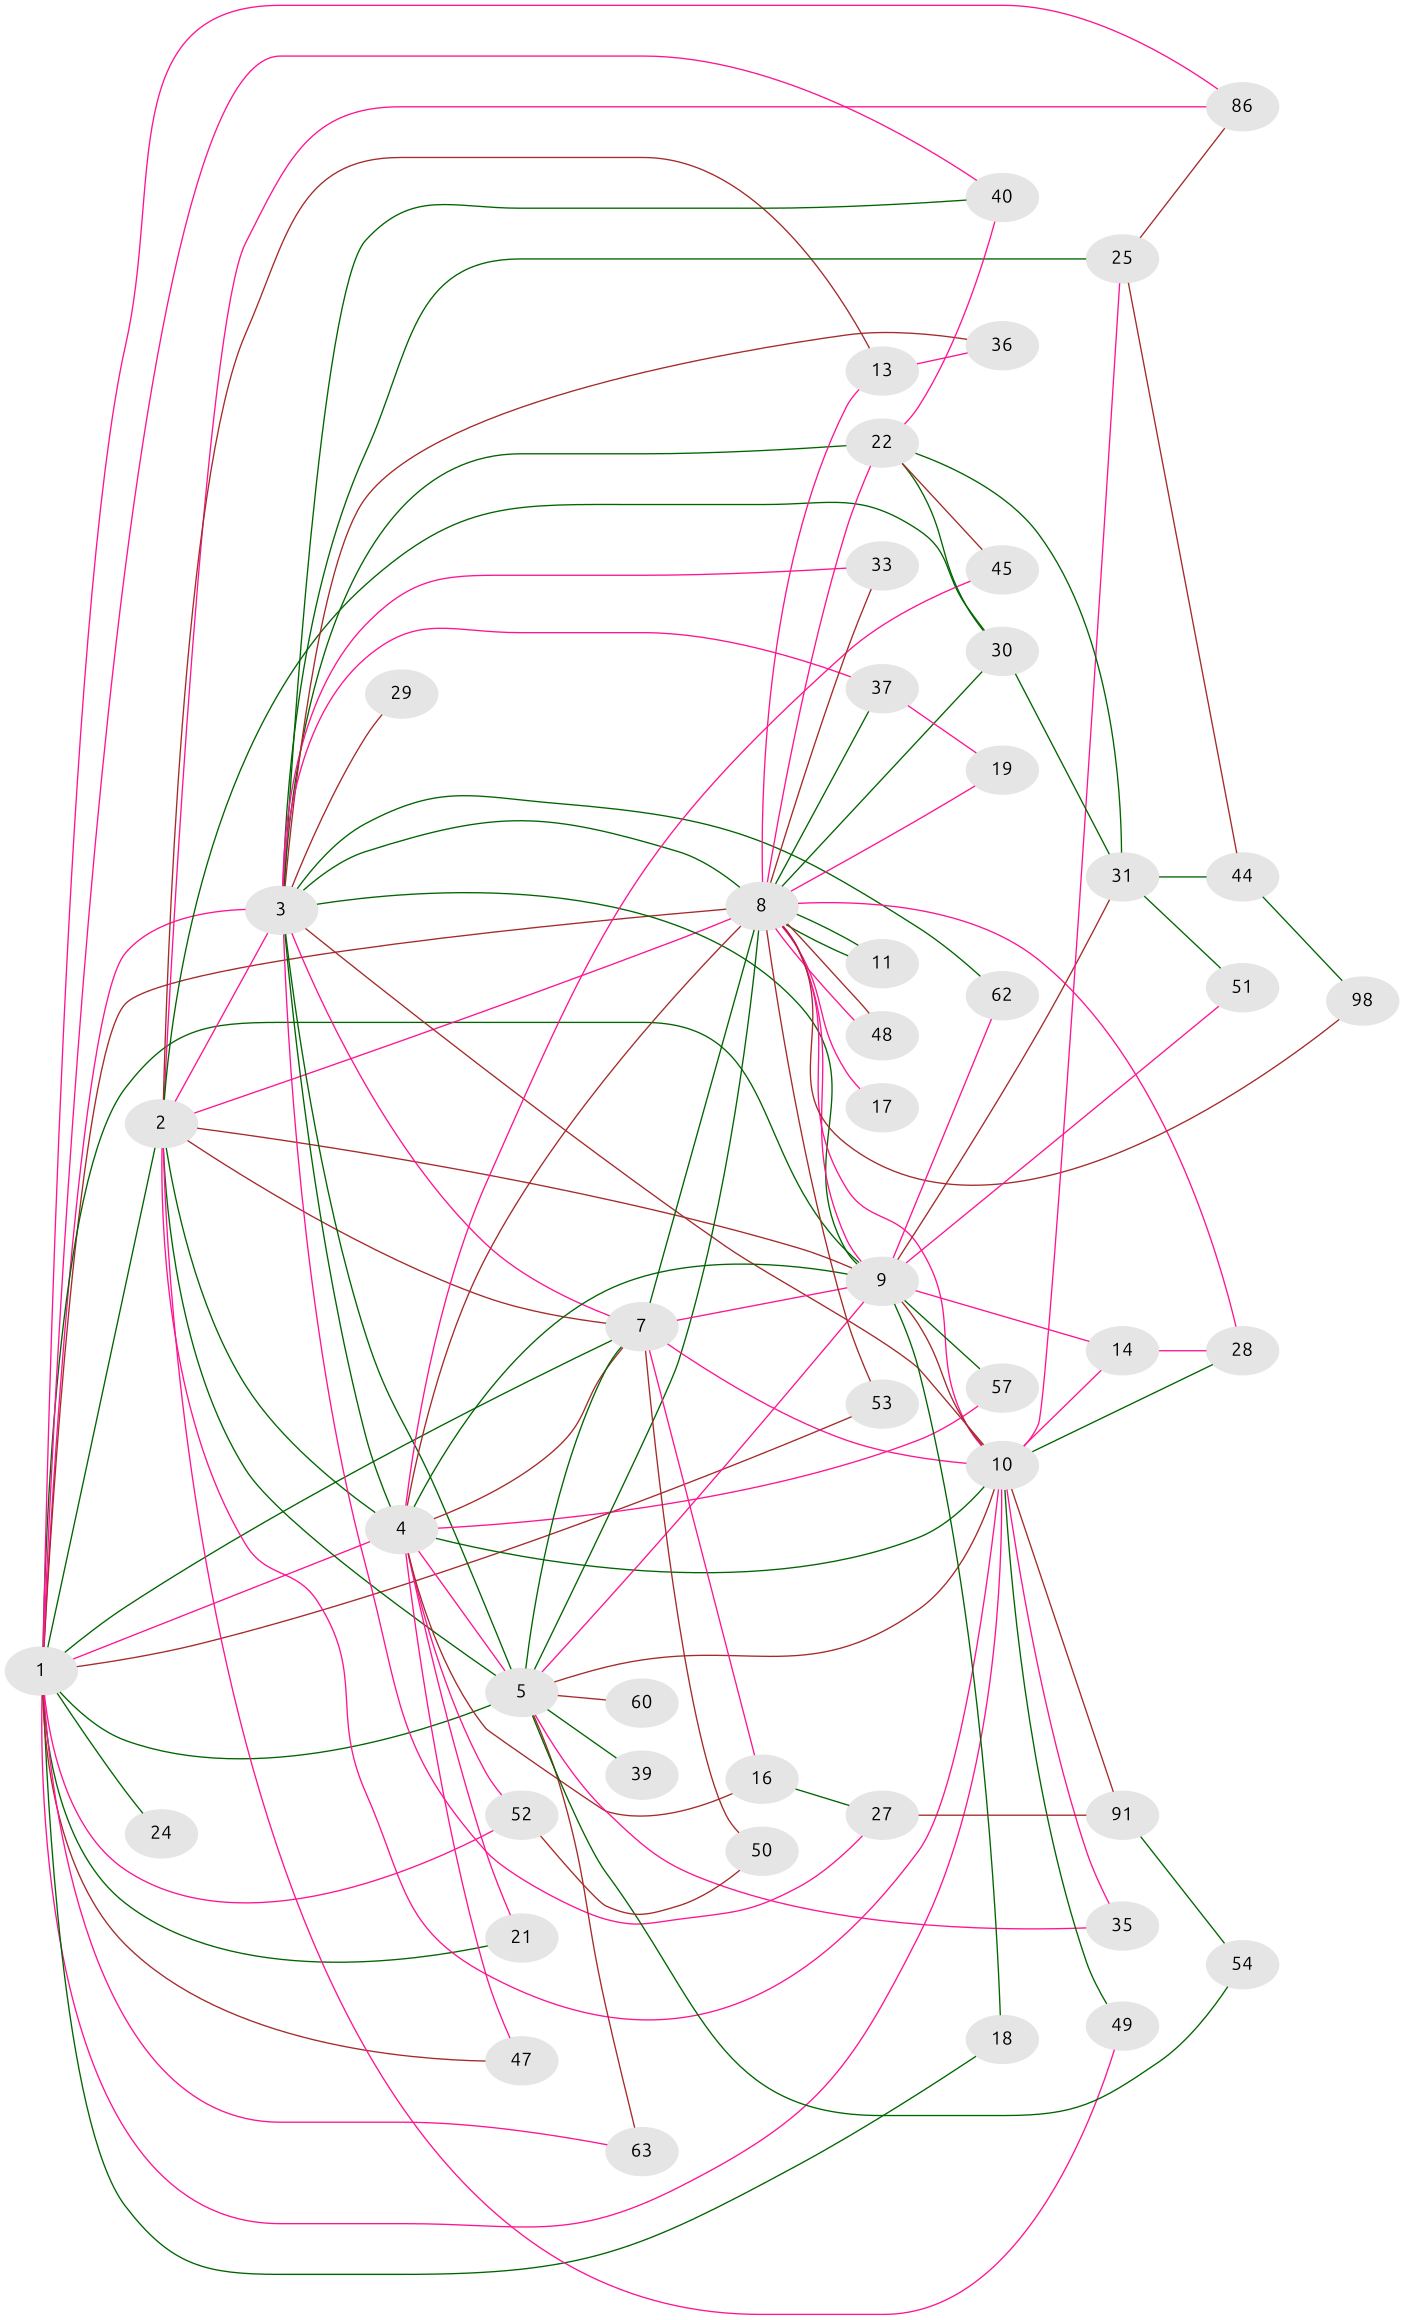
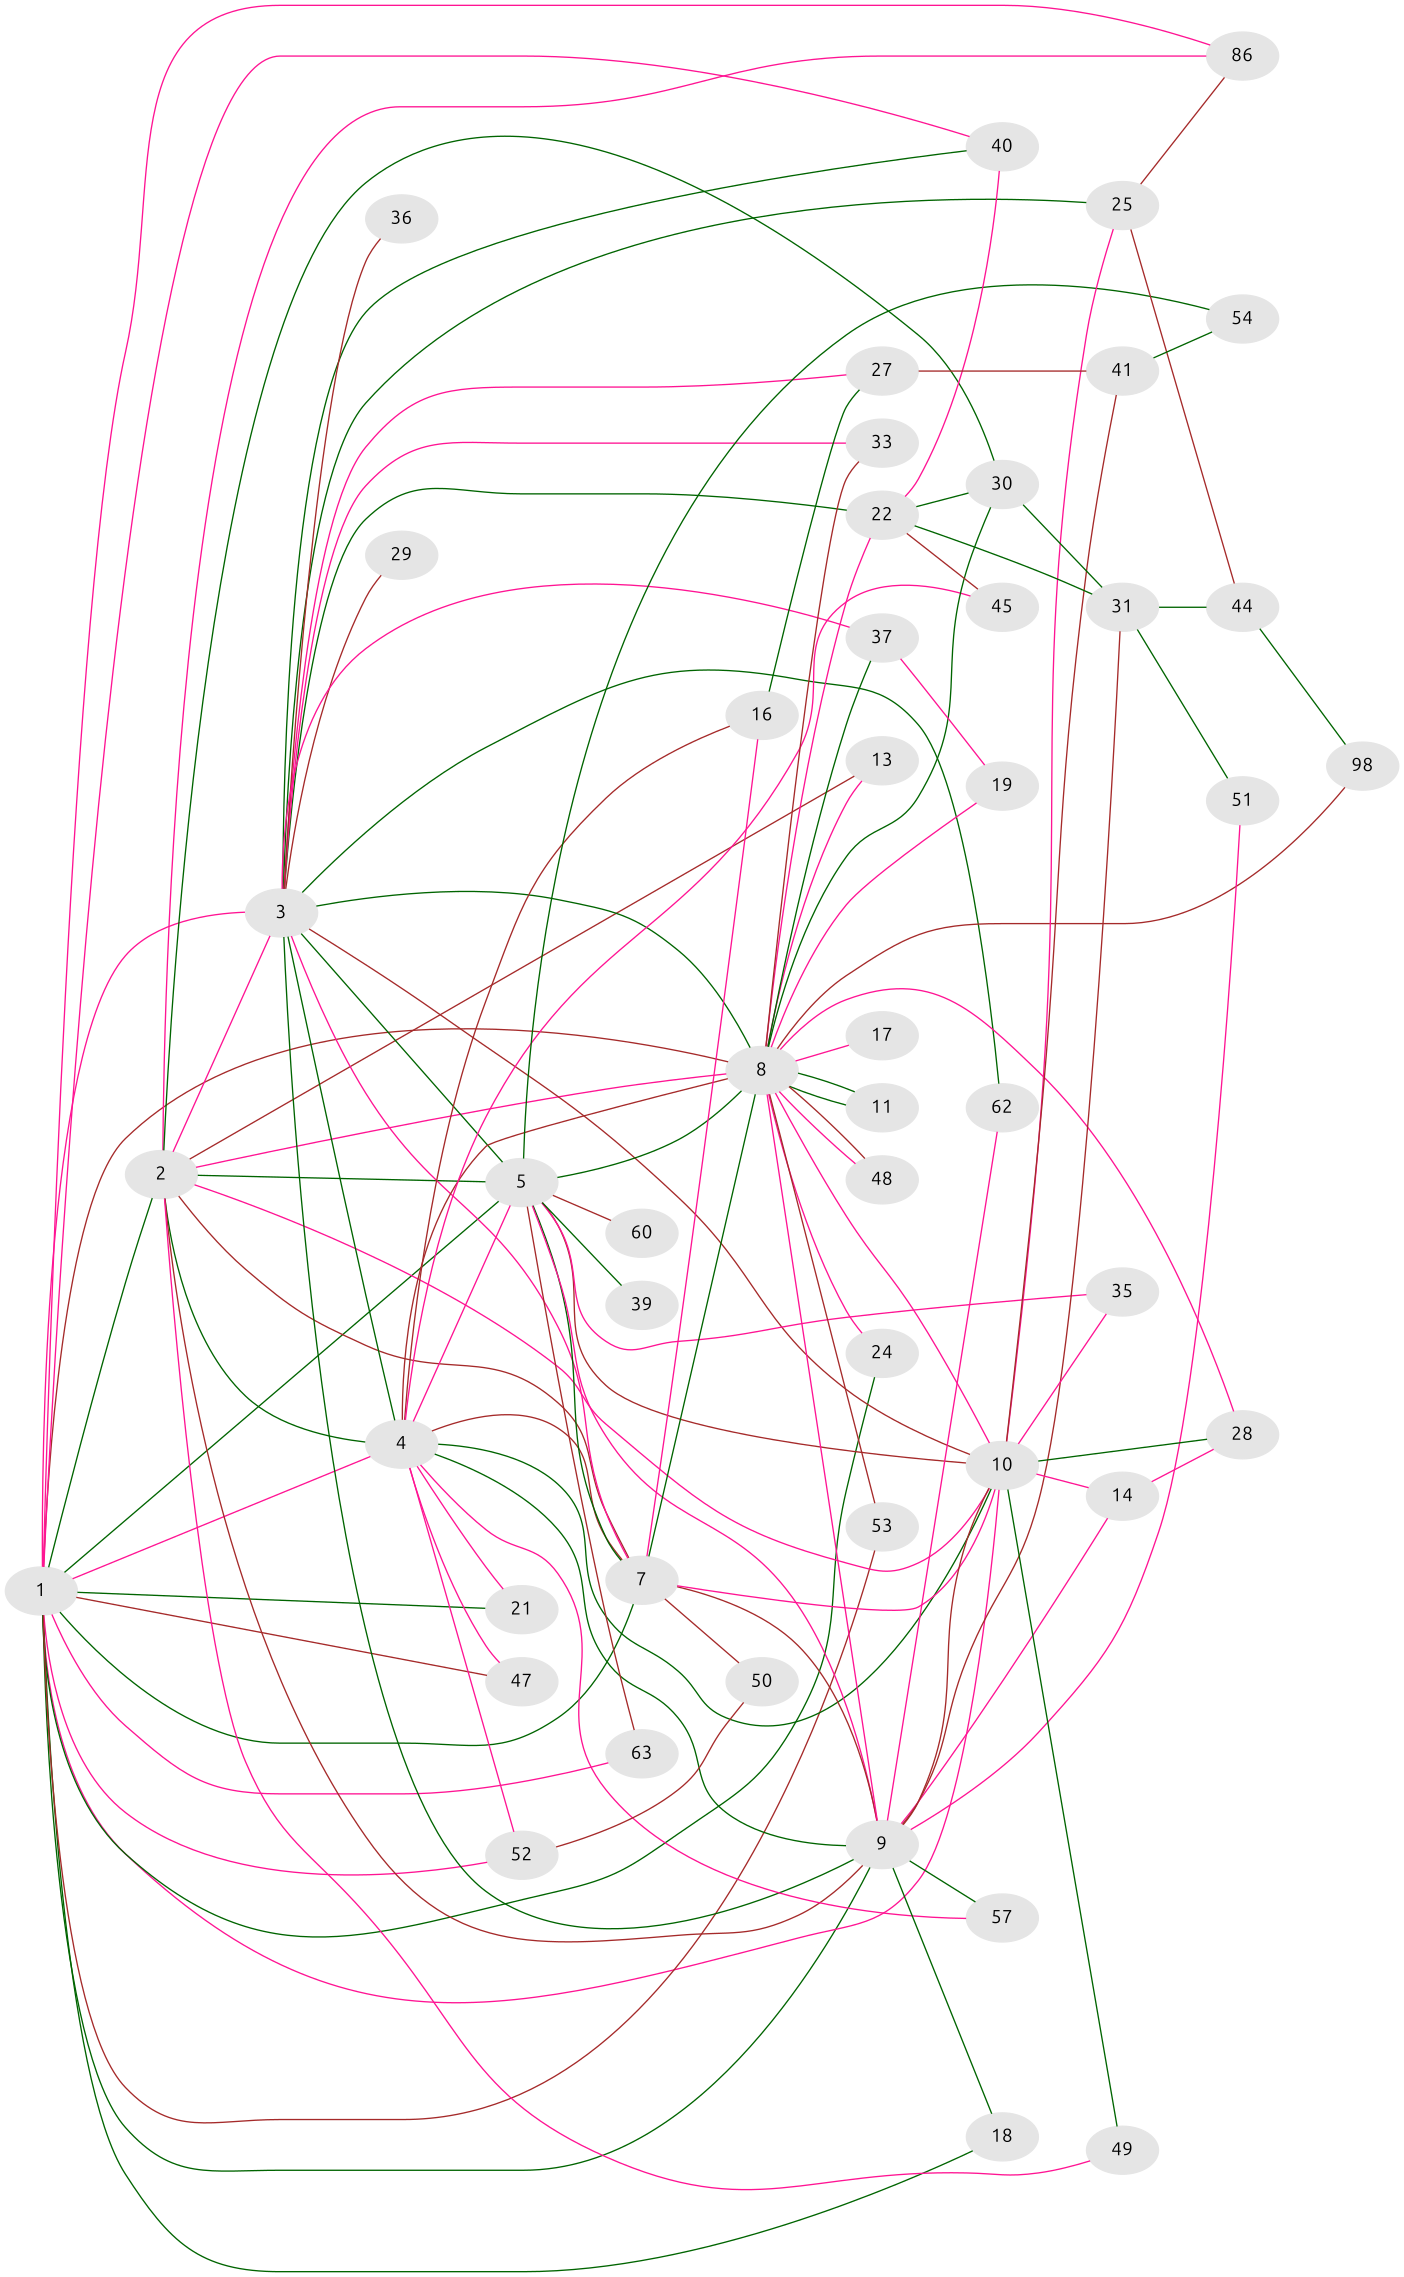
(935, 360) -> none
none -> (819, 1254)
(762, 1304) -> (812, 1661)
(1123, 1815) -> (1123, 371)
